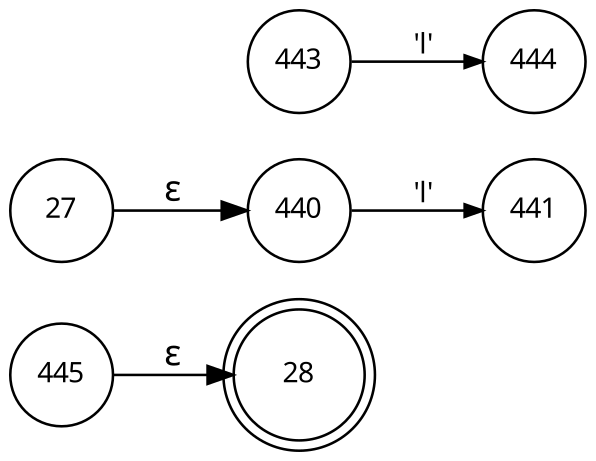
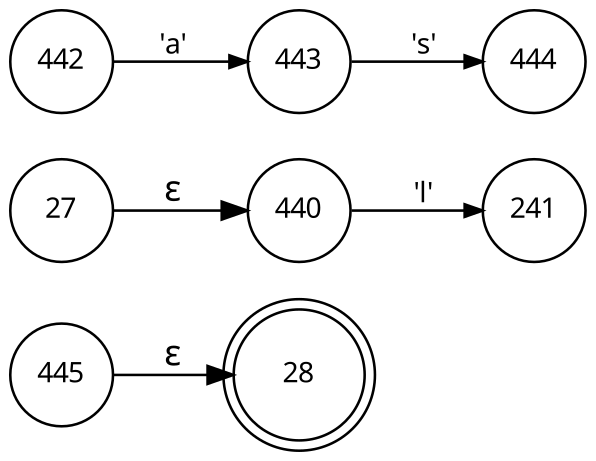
(424, 46) -> (424, 46)
none -> (62, 62)
(534, 211) -> (534, 211)
